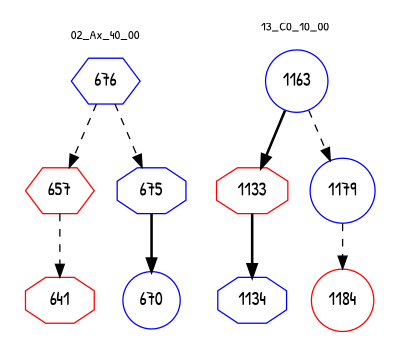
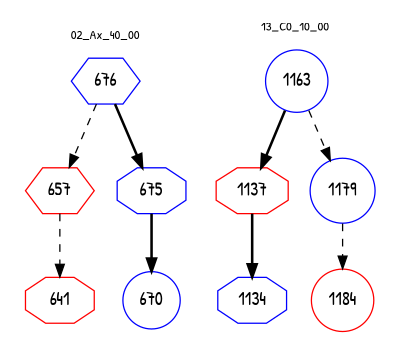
(126, 130) -> (126, 130)
(252, 191) -> (252, 191)
